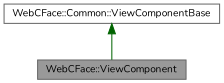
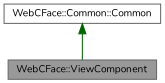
(112, 14) -> (82, 14)
